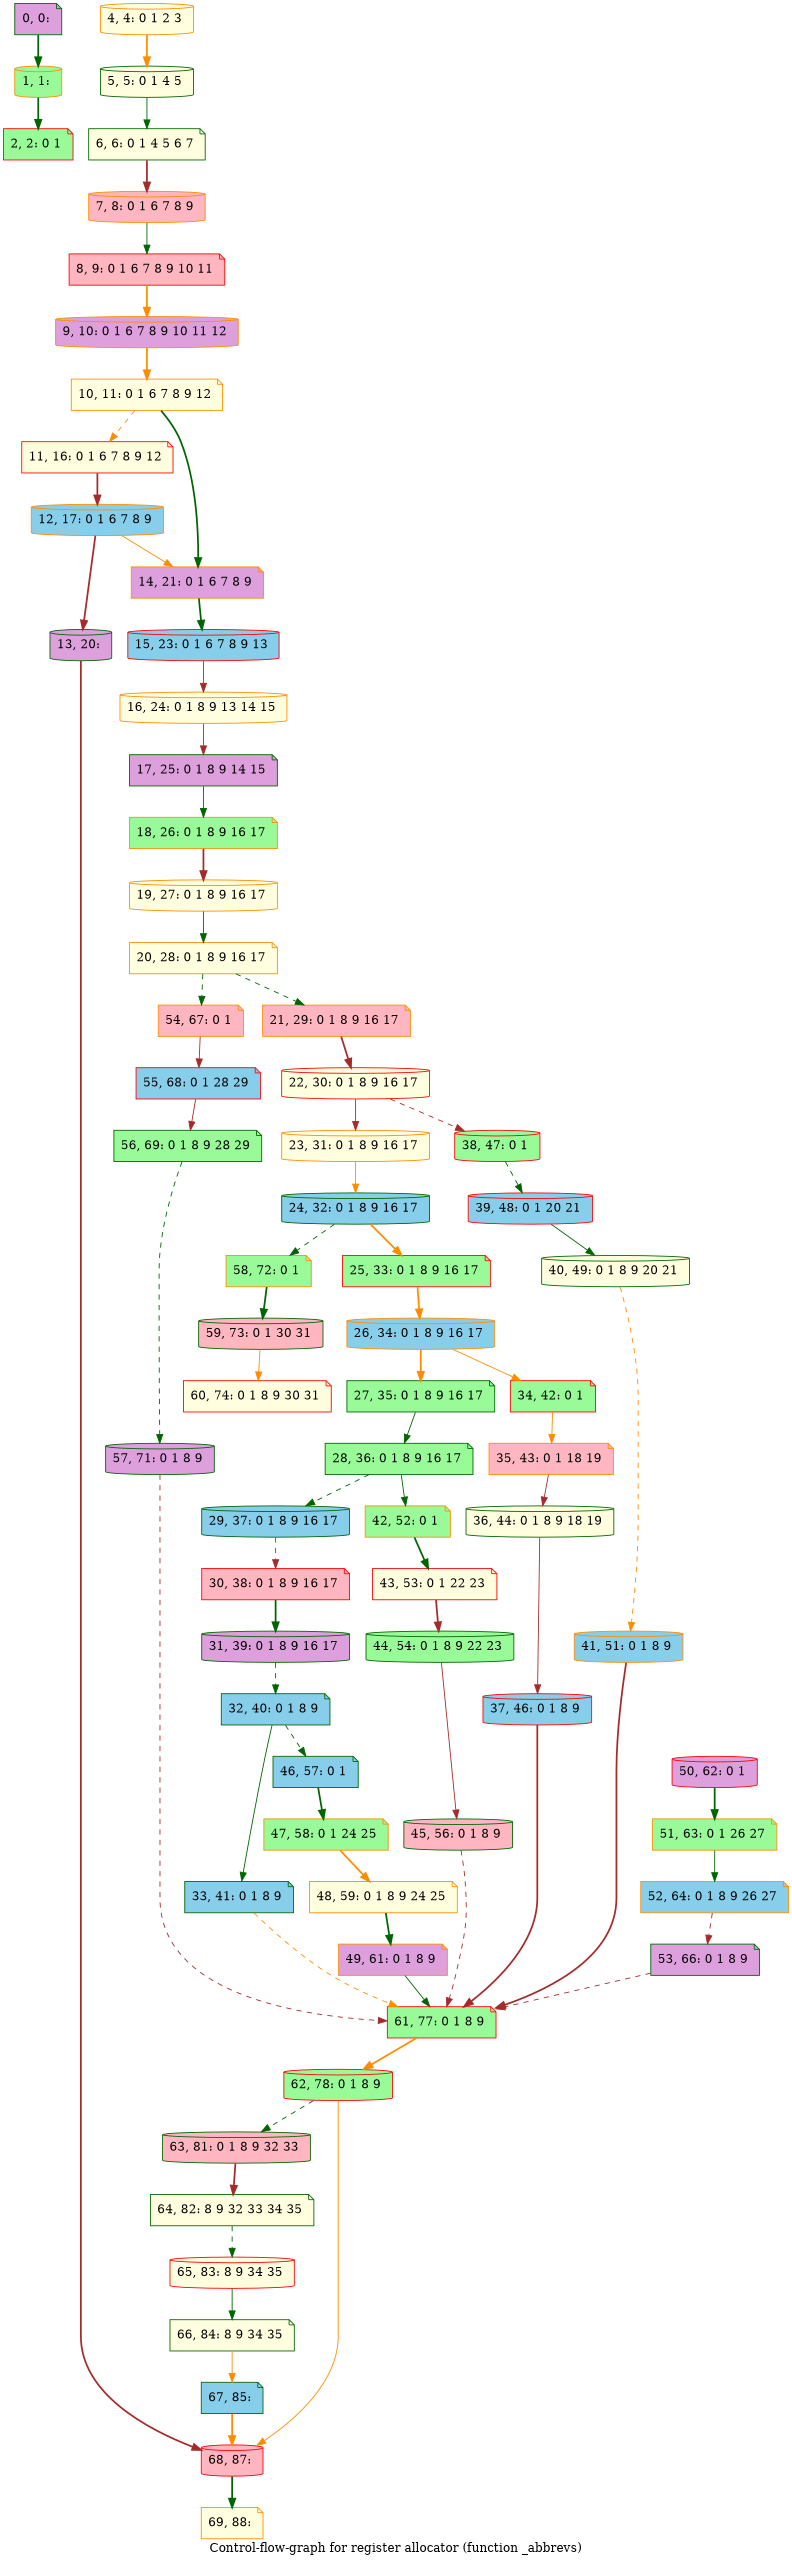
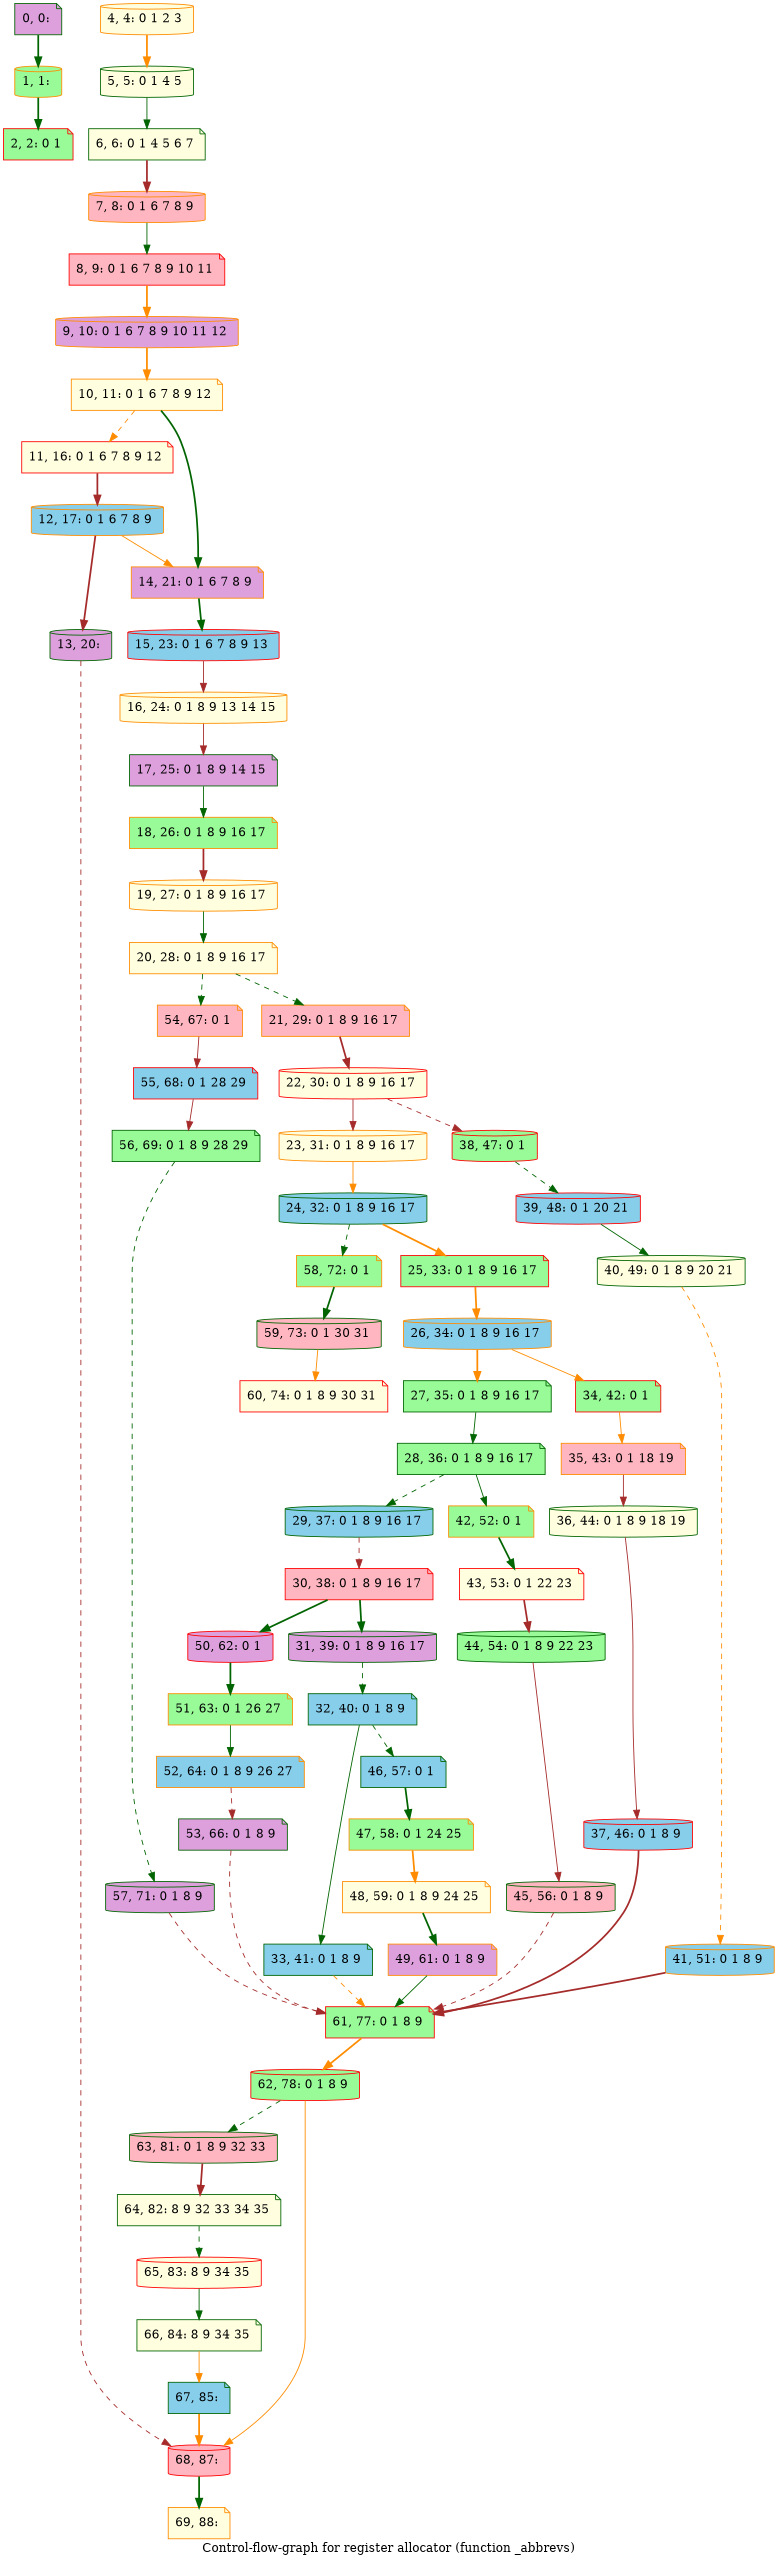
(81, 1582) -> (81, 1568)
none -> (298, 1614)
